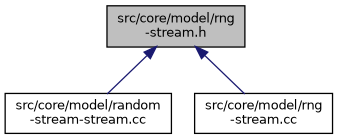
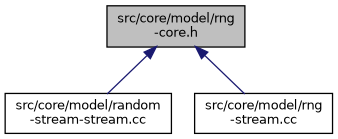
(176, 26) -> (176, 26)
